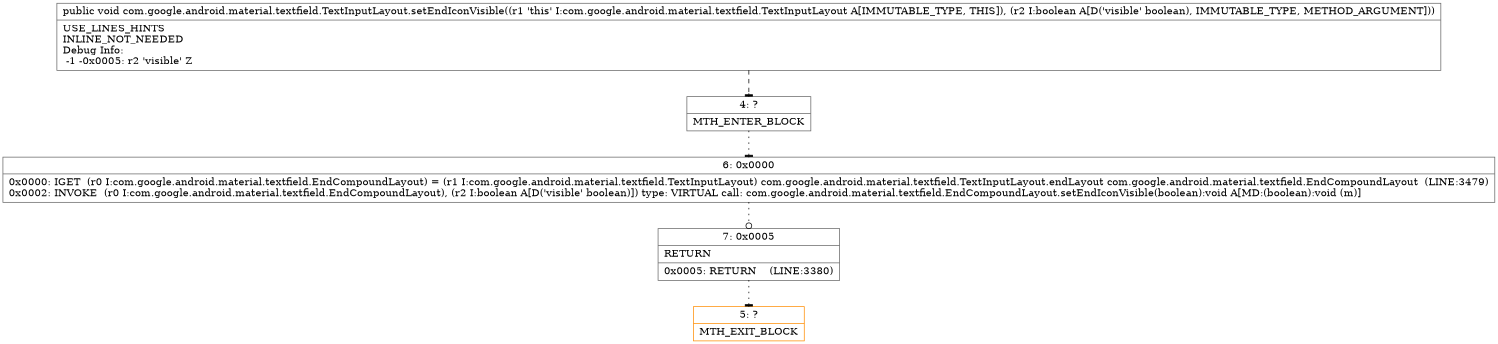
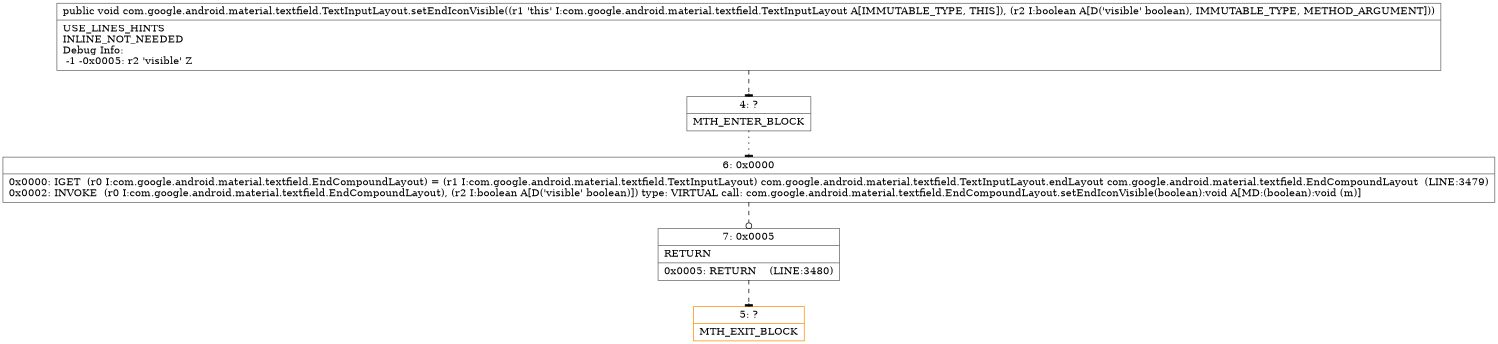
(749, 212) -> (749, 212)
(749, 271) -> (749, 271)
(749, 292) -> (749, 292)
